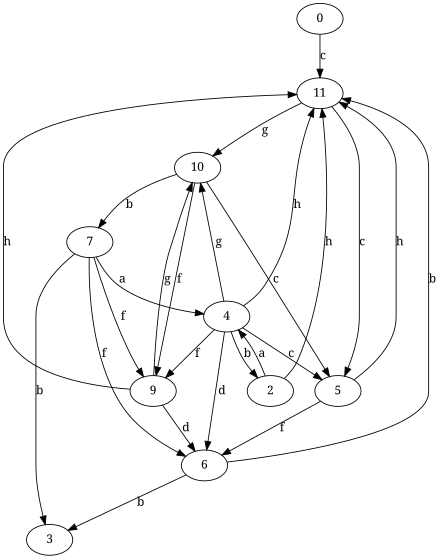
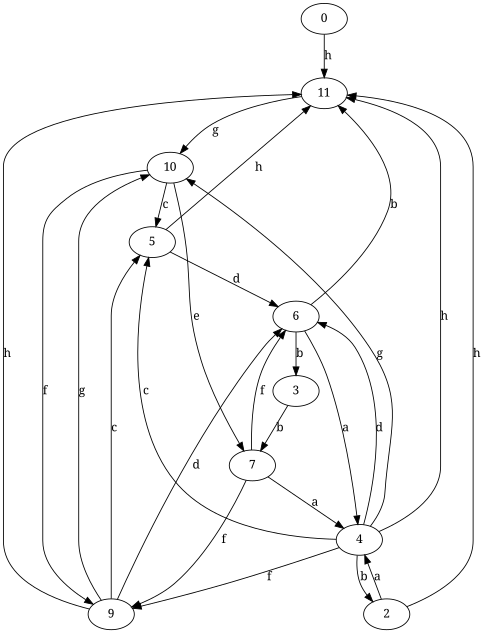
(323, 56) -> (329, 56)
(130, 205) -> (197, 317)
(359, 234) -> (111, 427)
(36, 379) -> (276, 424)
none -> (340, 421)
(282, 428) -> (237, 279)
